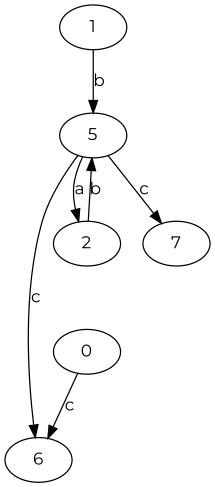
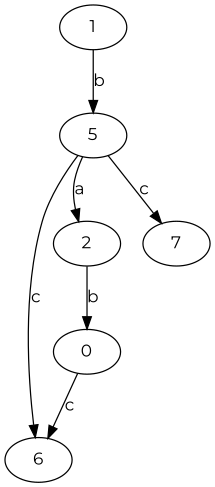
(90, 196) -> (87, 291)
